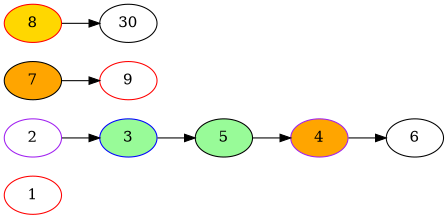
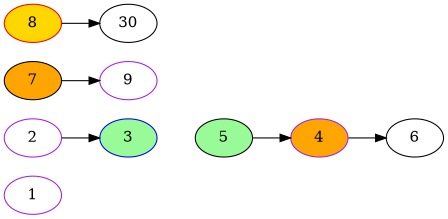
(128, 81) -> (128, 81)
(171, 138) -> none
(33, 195) -> (33, 195)
